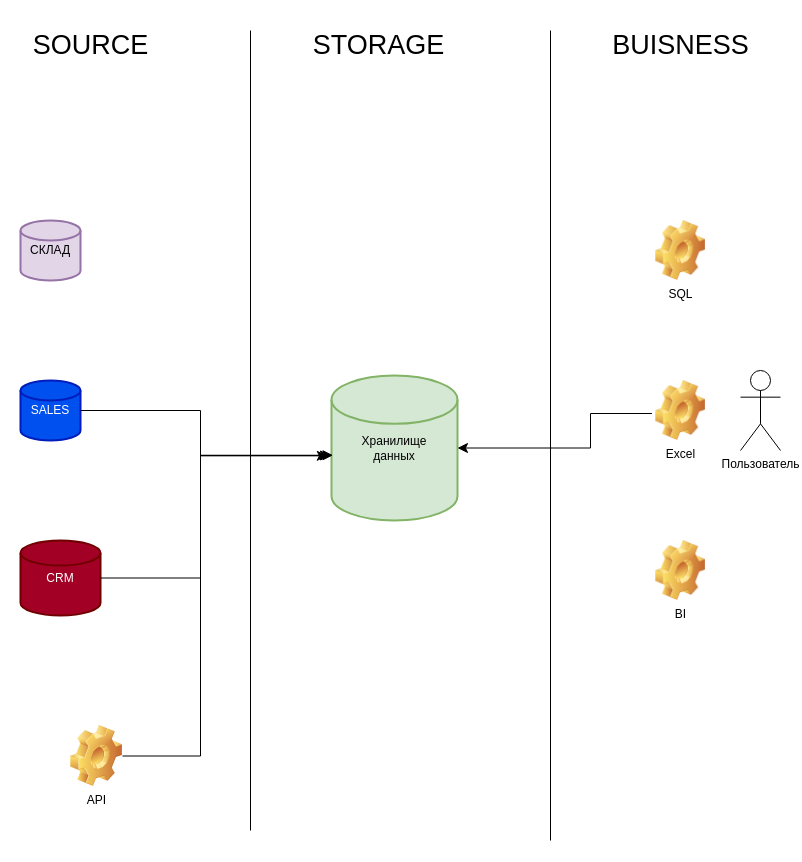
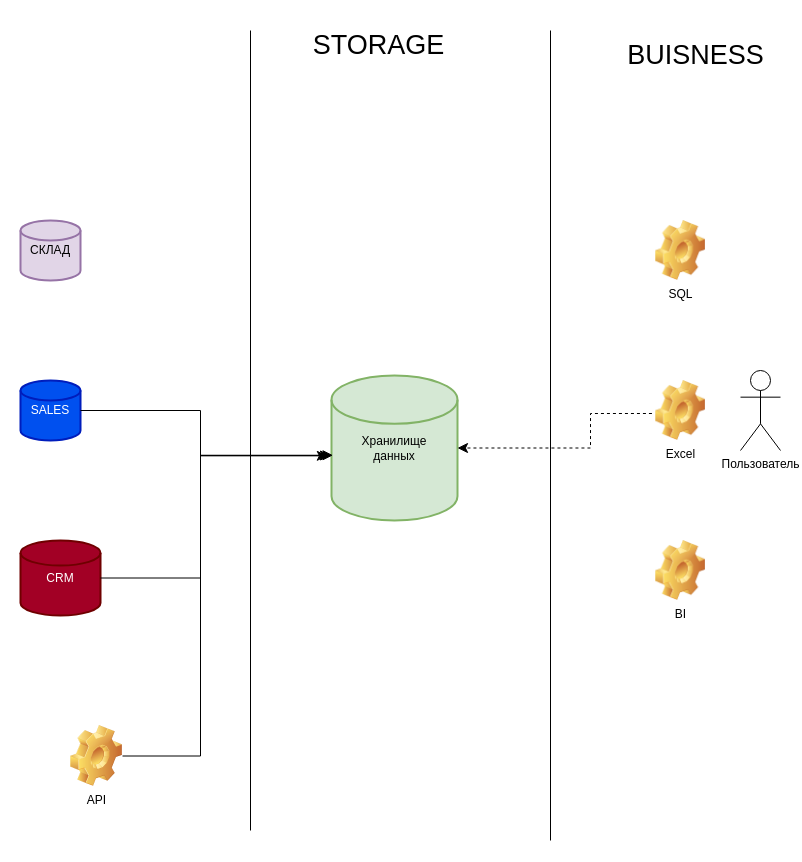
(91, 46) -> none
(681, 46) -> (696, 56)
(576, 448) -> (576, 448)
